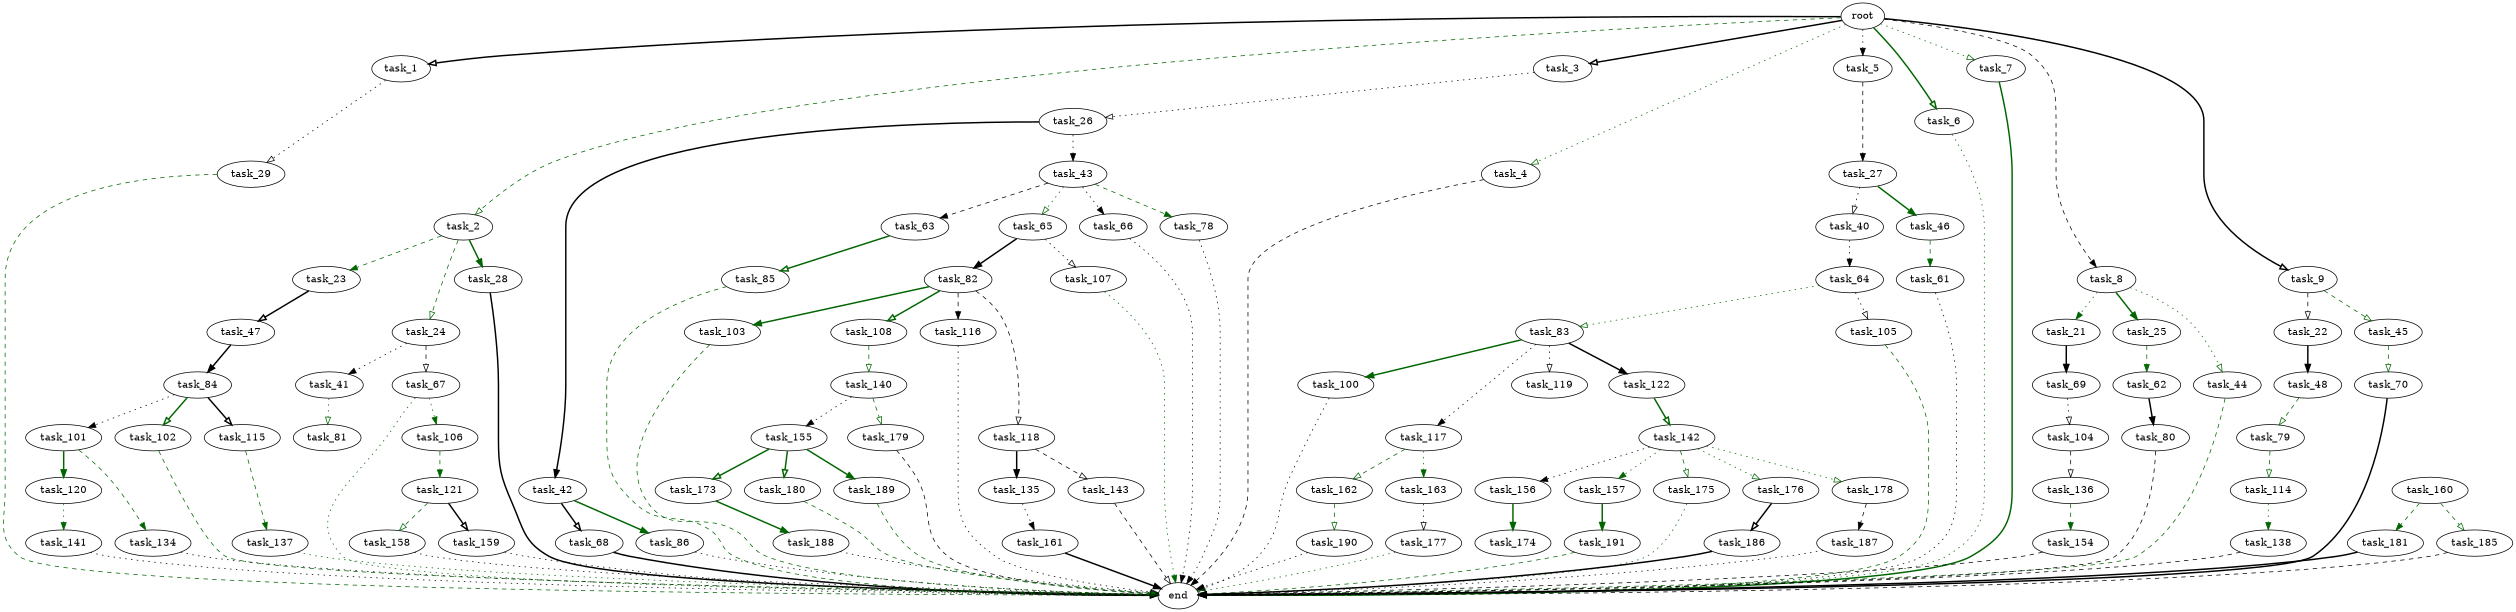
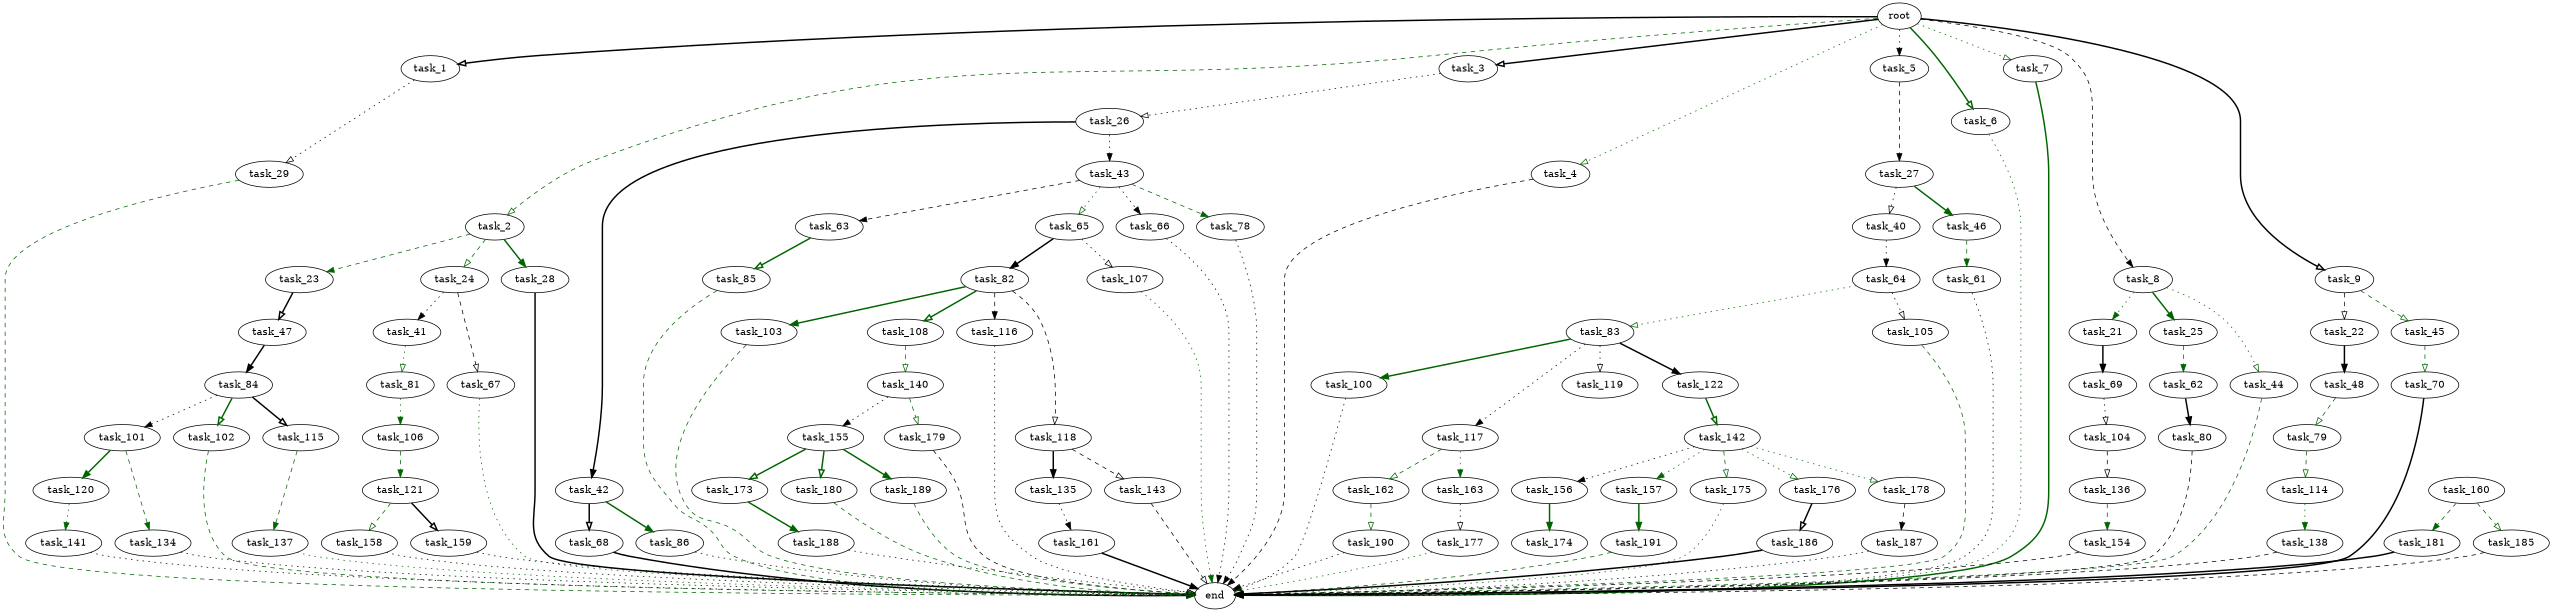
(432, 408) -> (400, 408)
